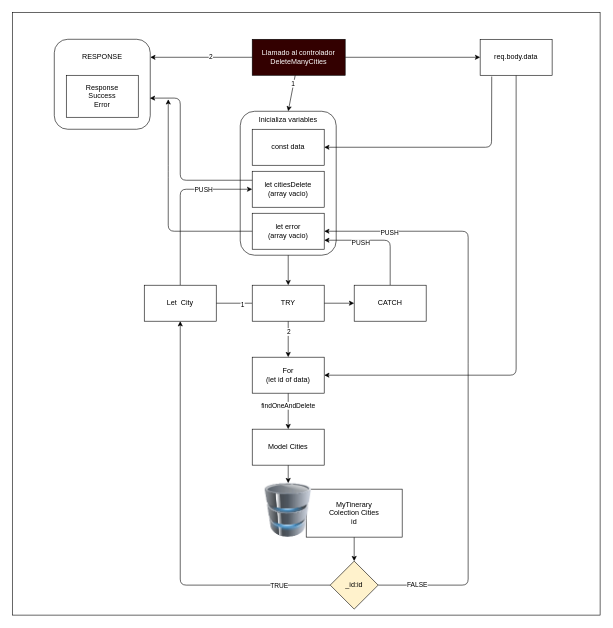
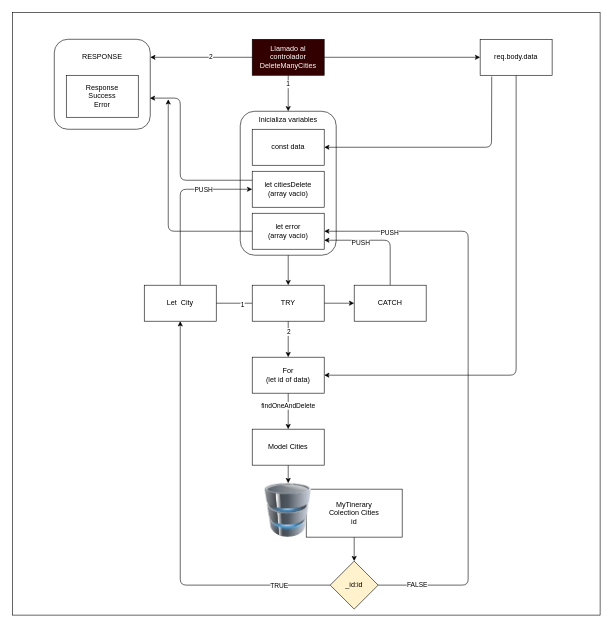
(299, 57) -> (288, 57)
